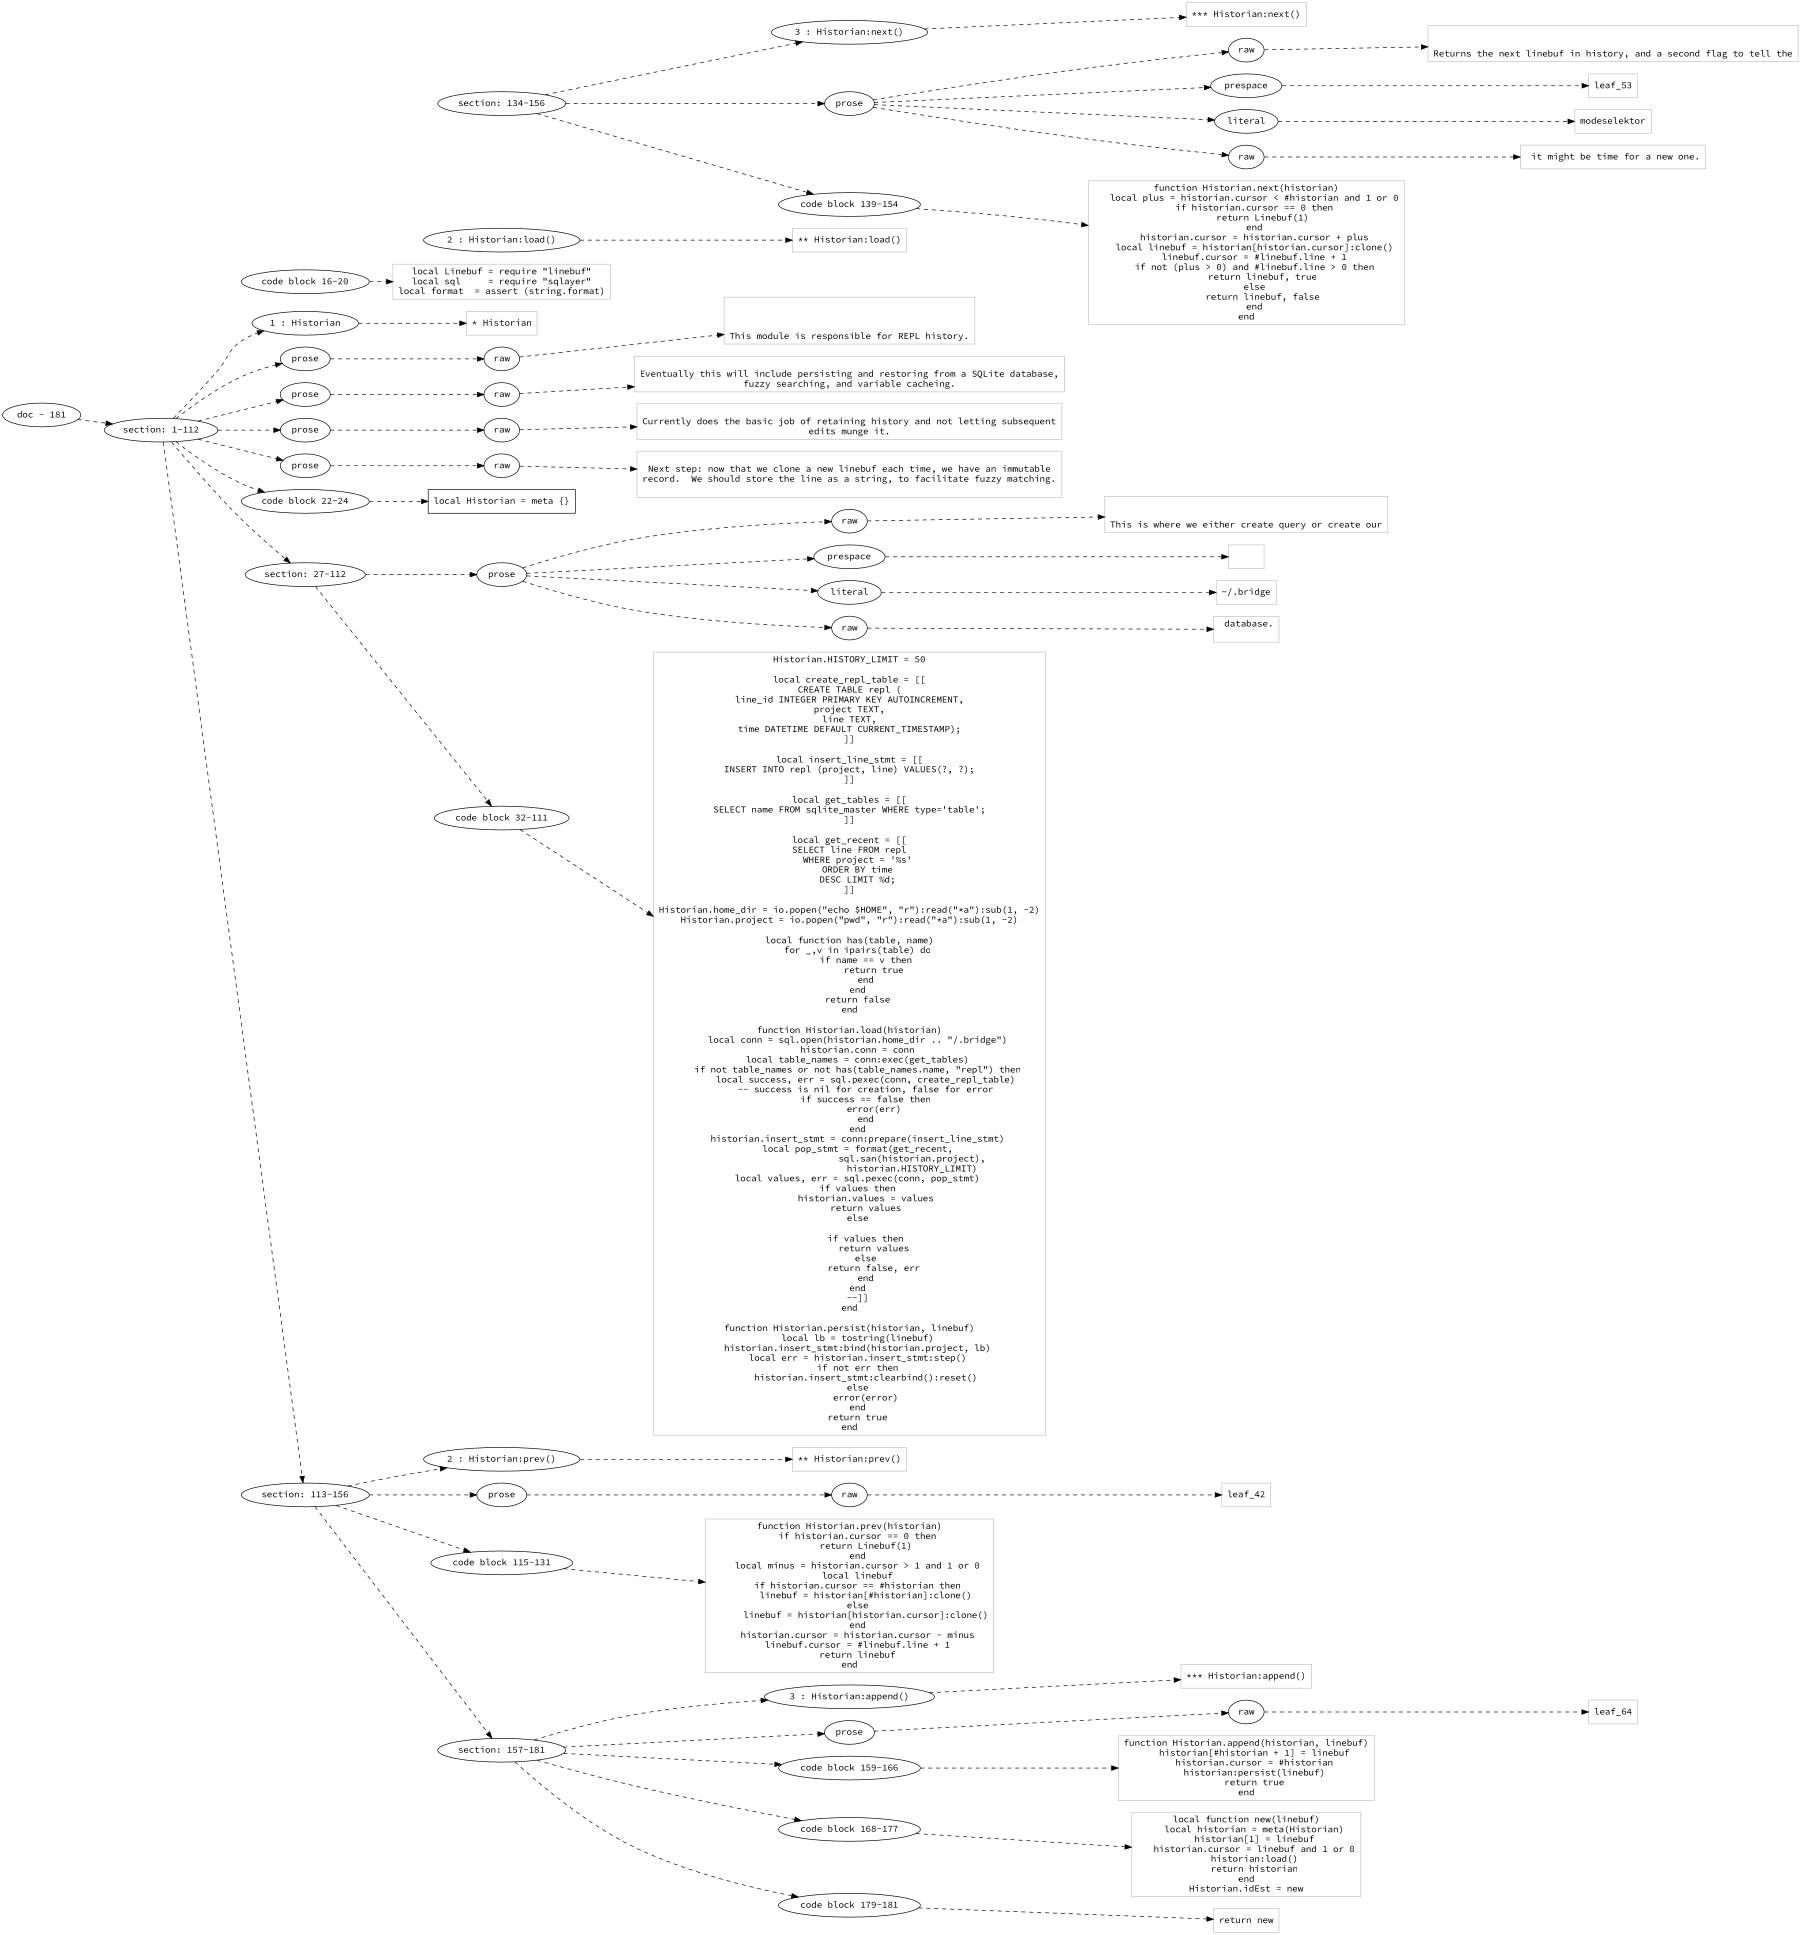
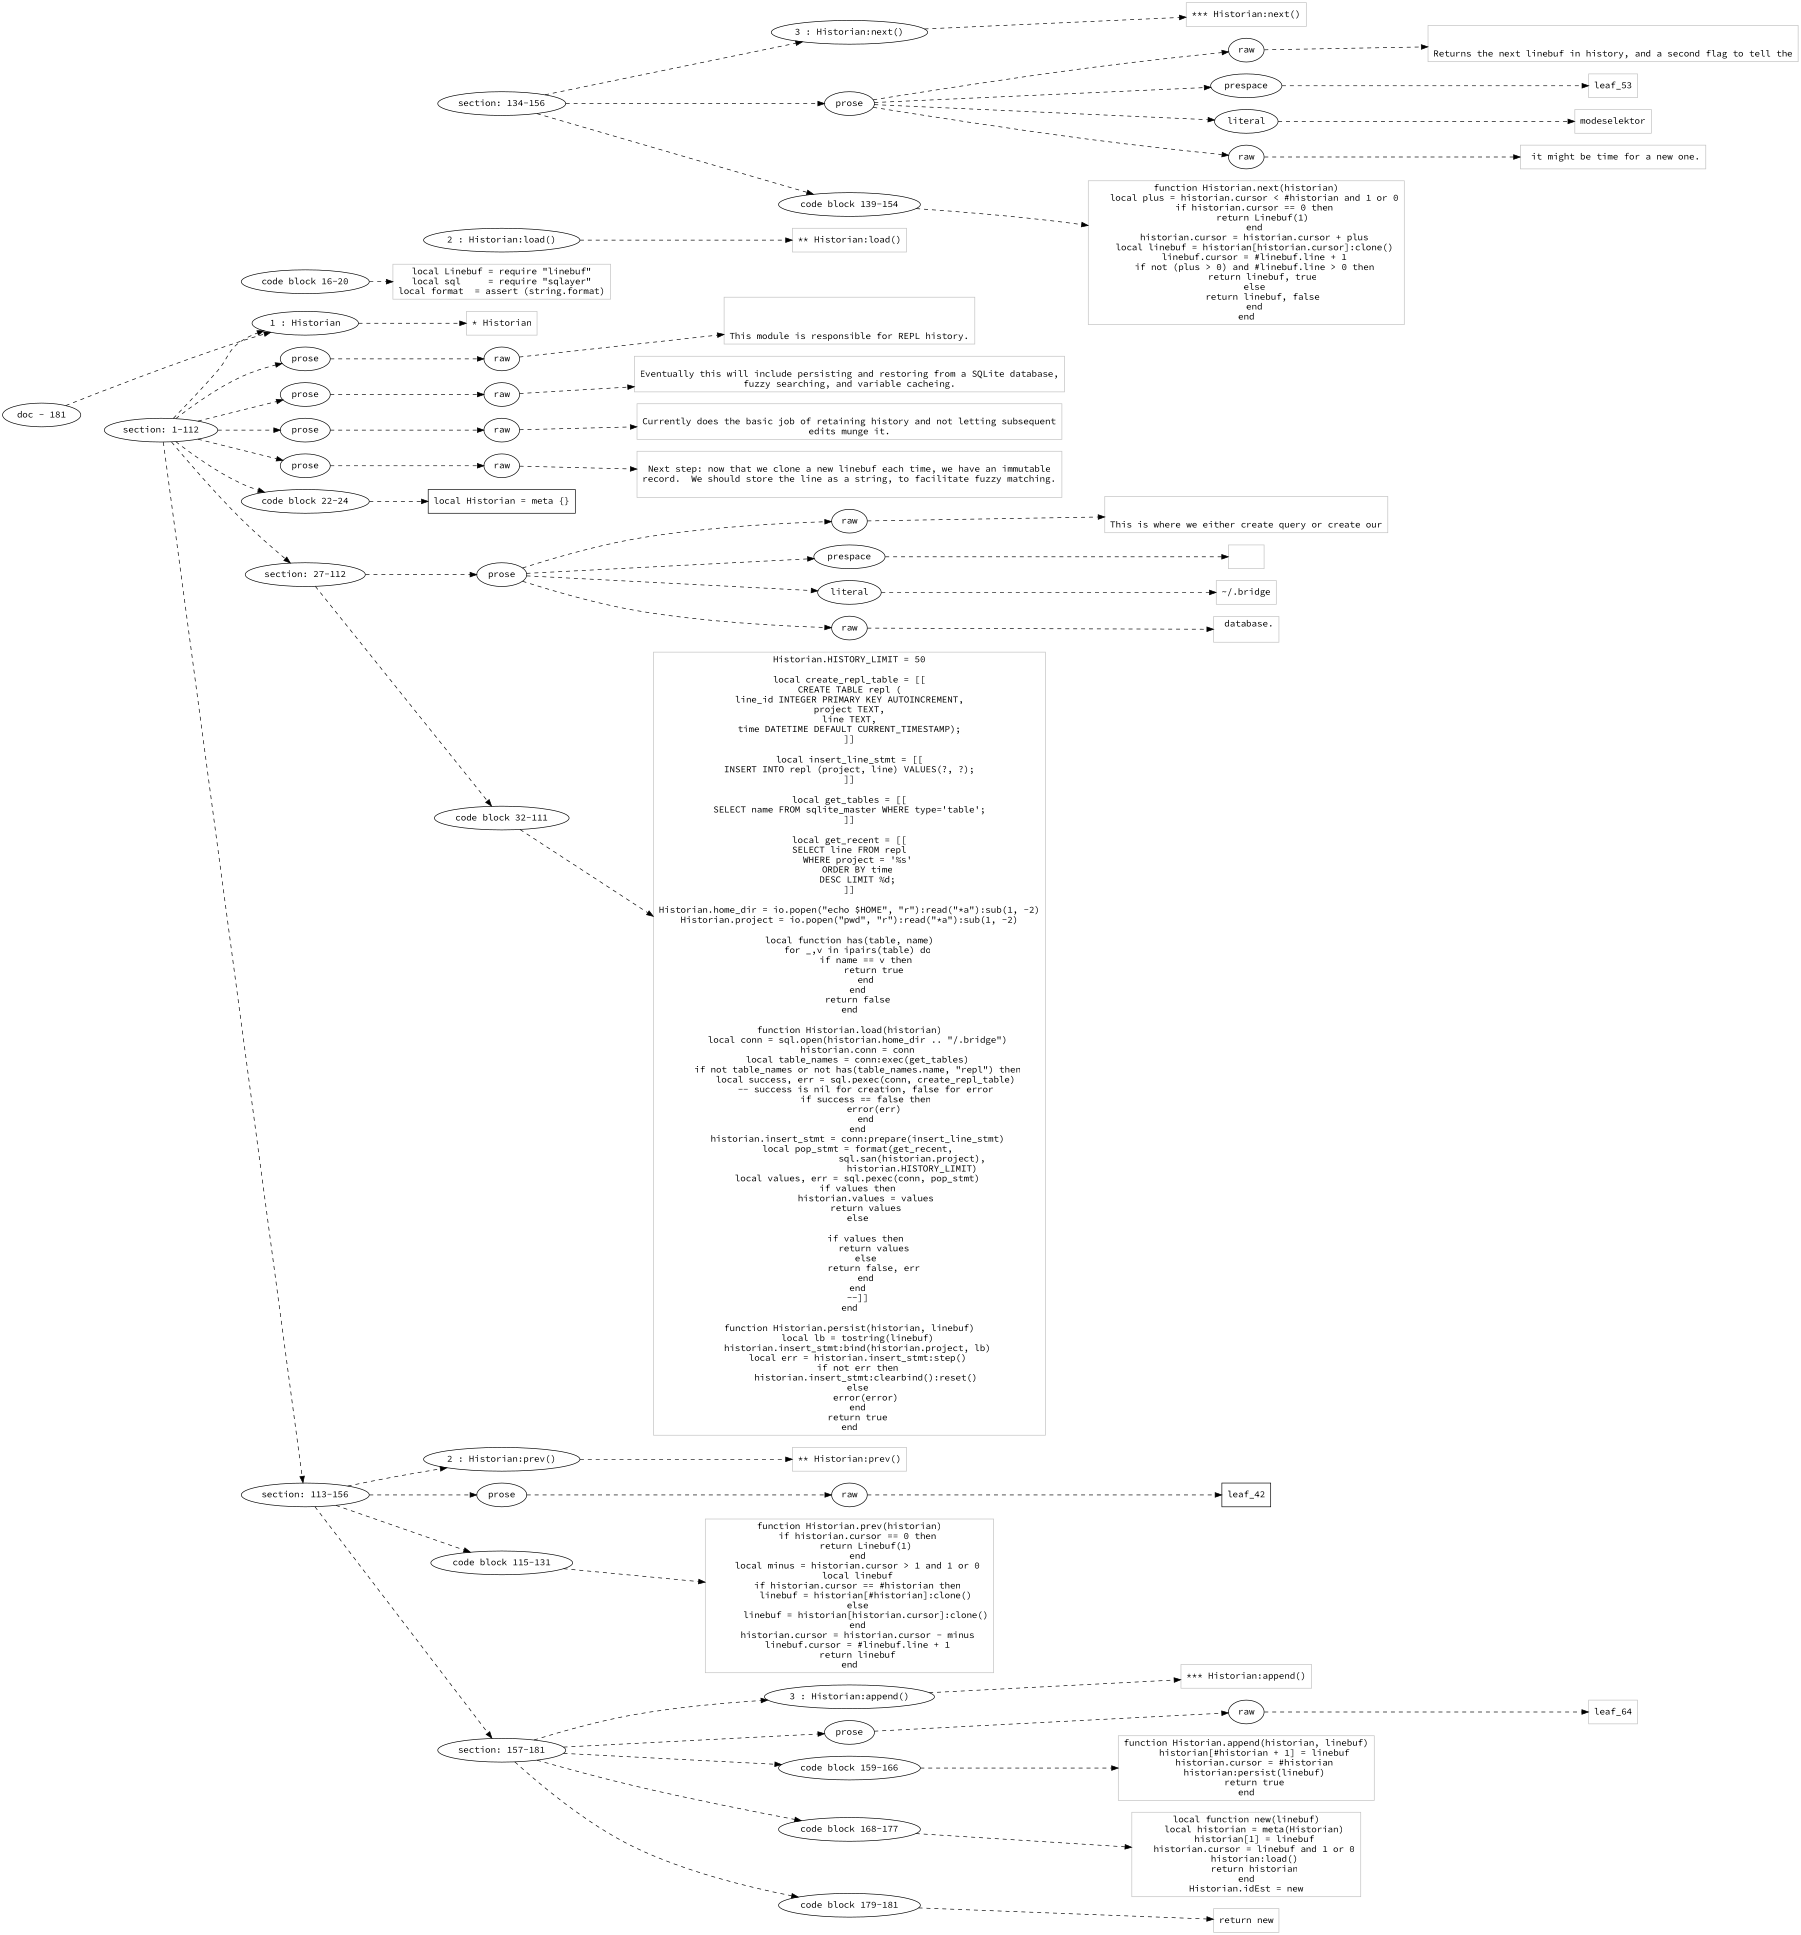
(92, 421) -> (164, 368)
(1246, 1495) -> (1246, 1495)
